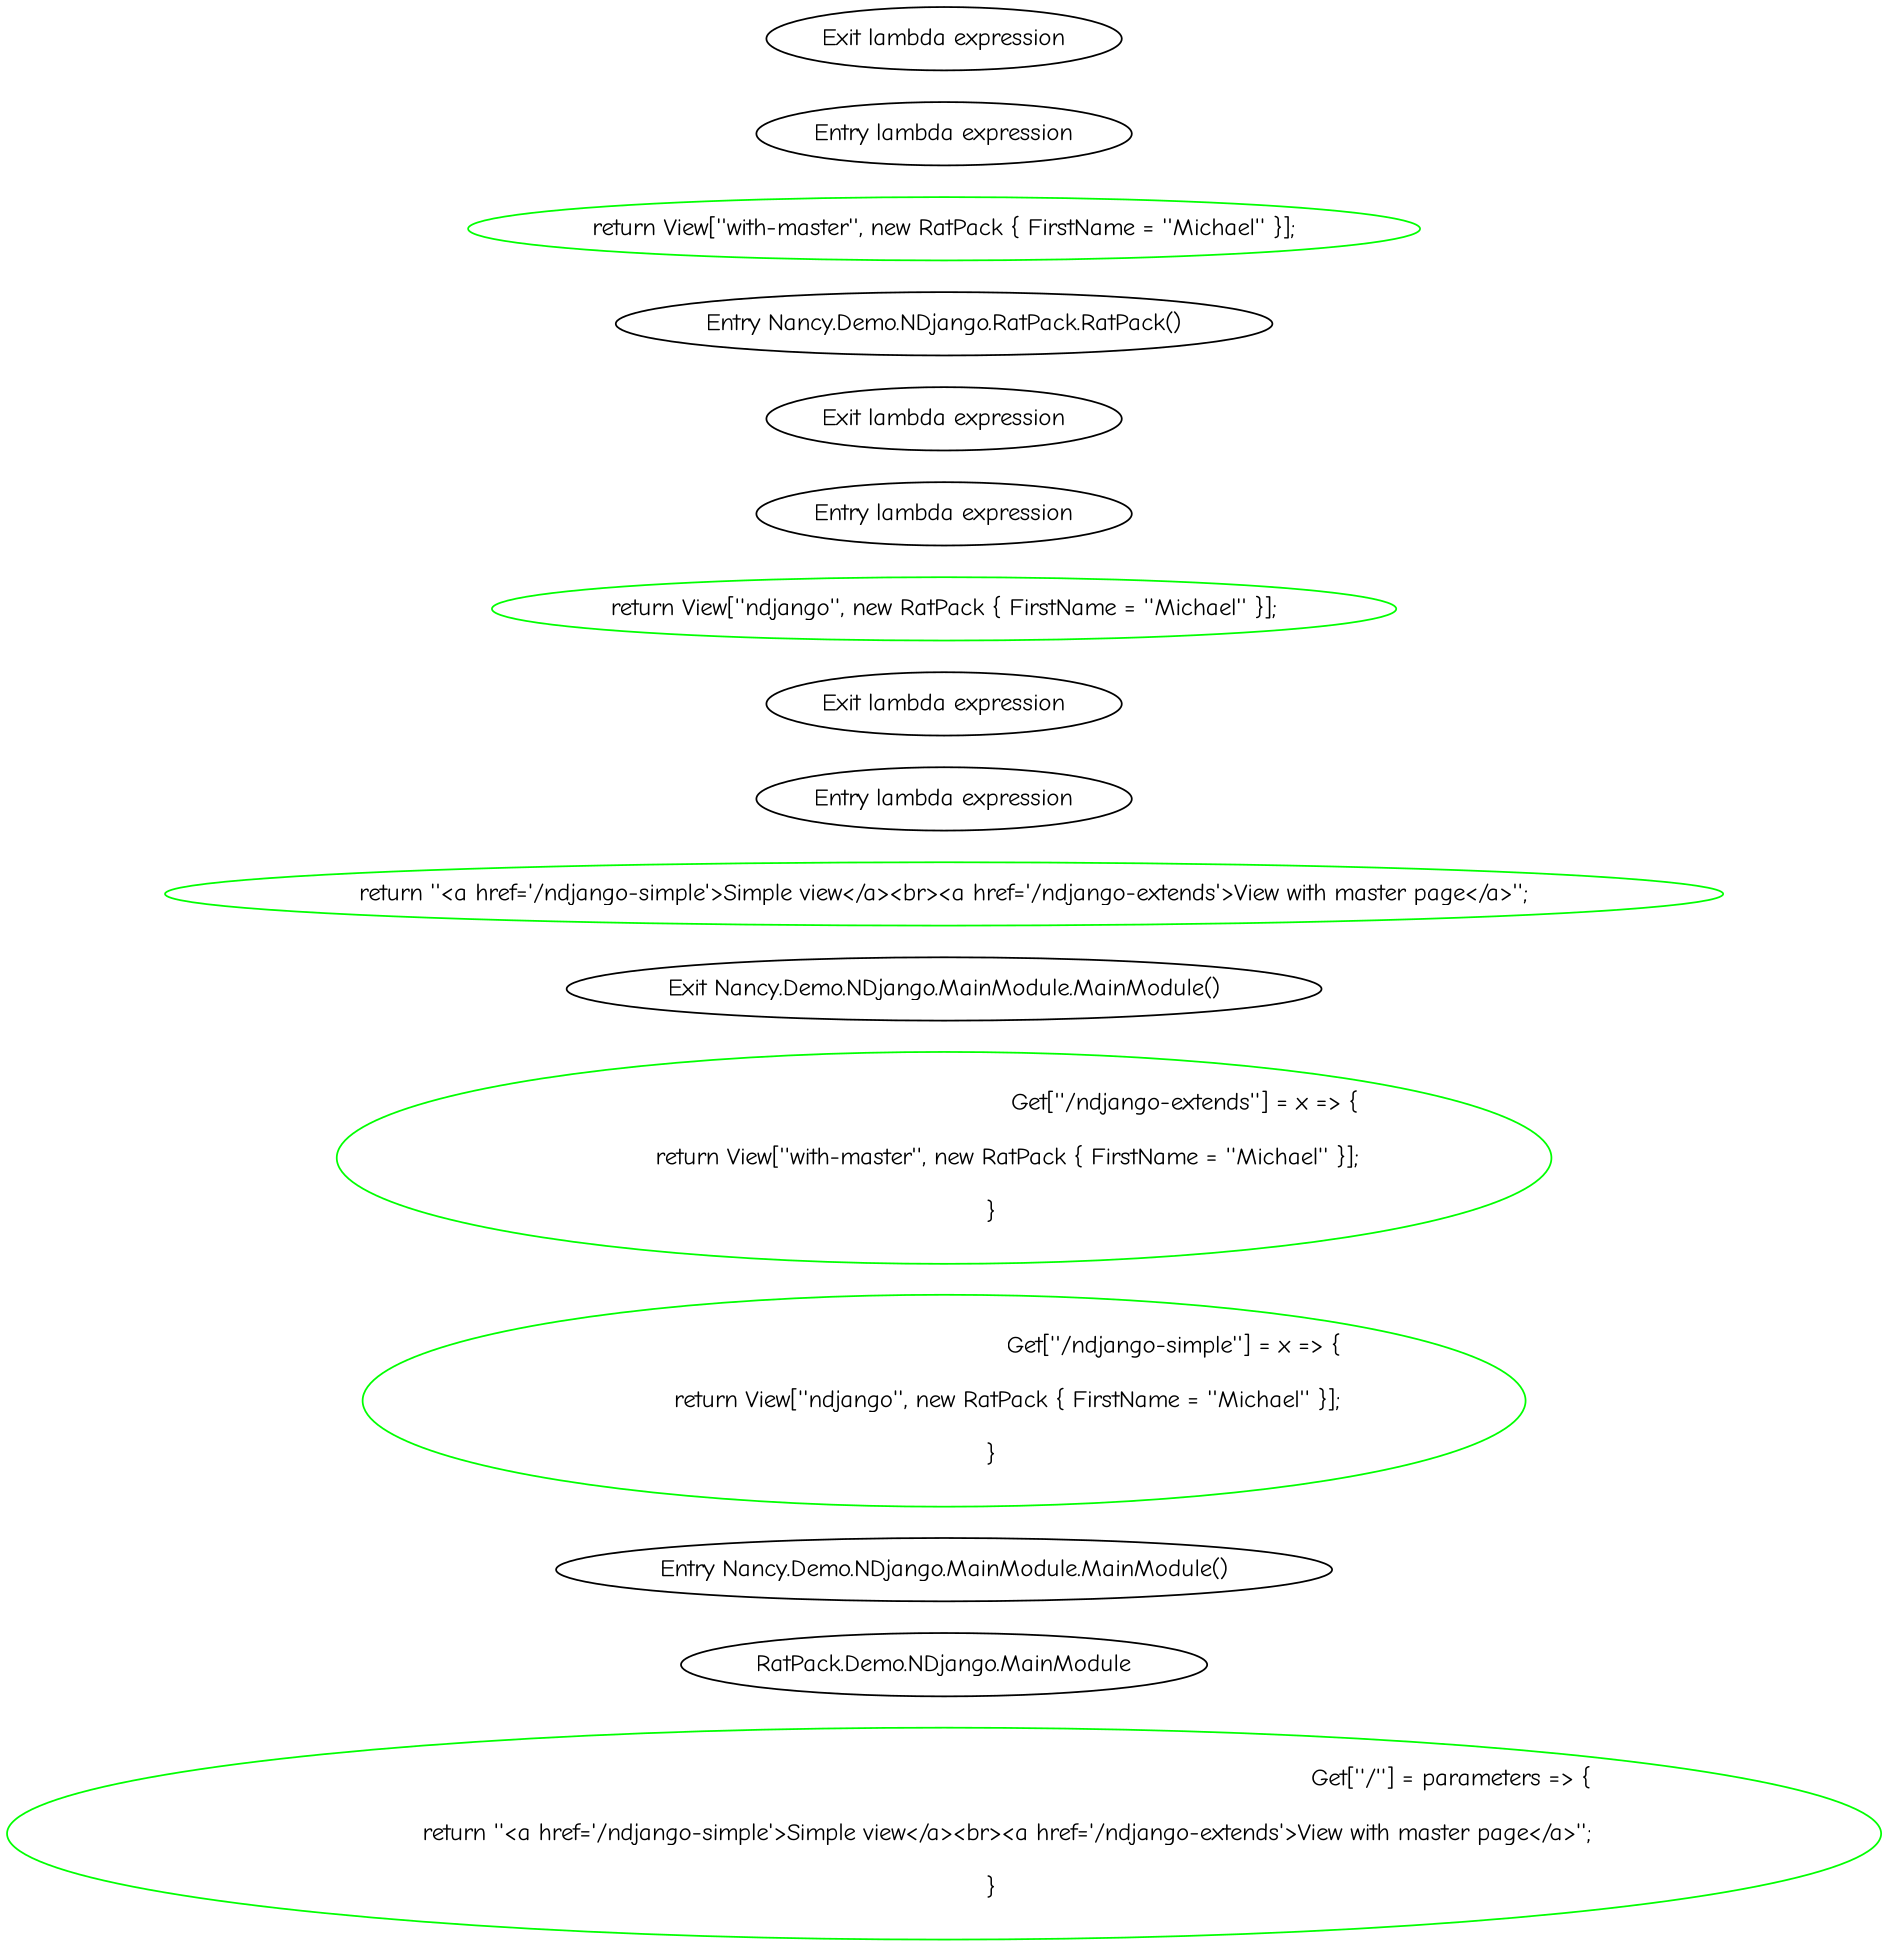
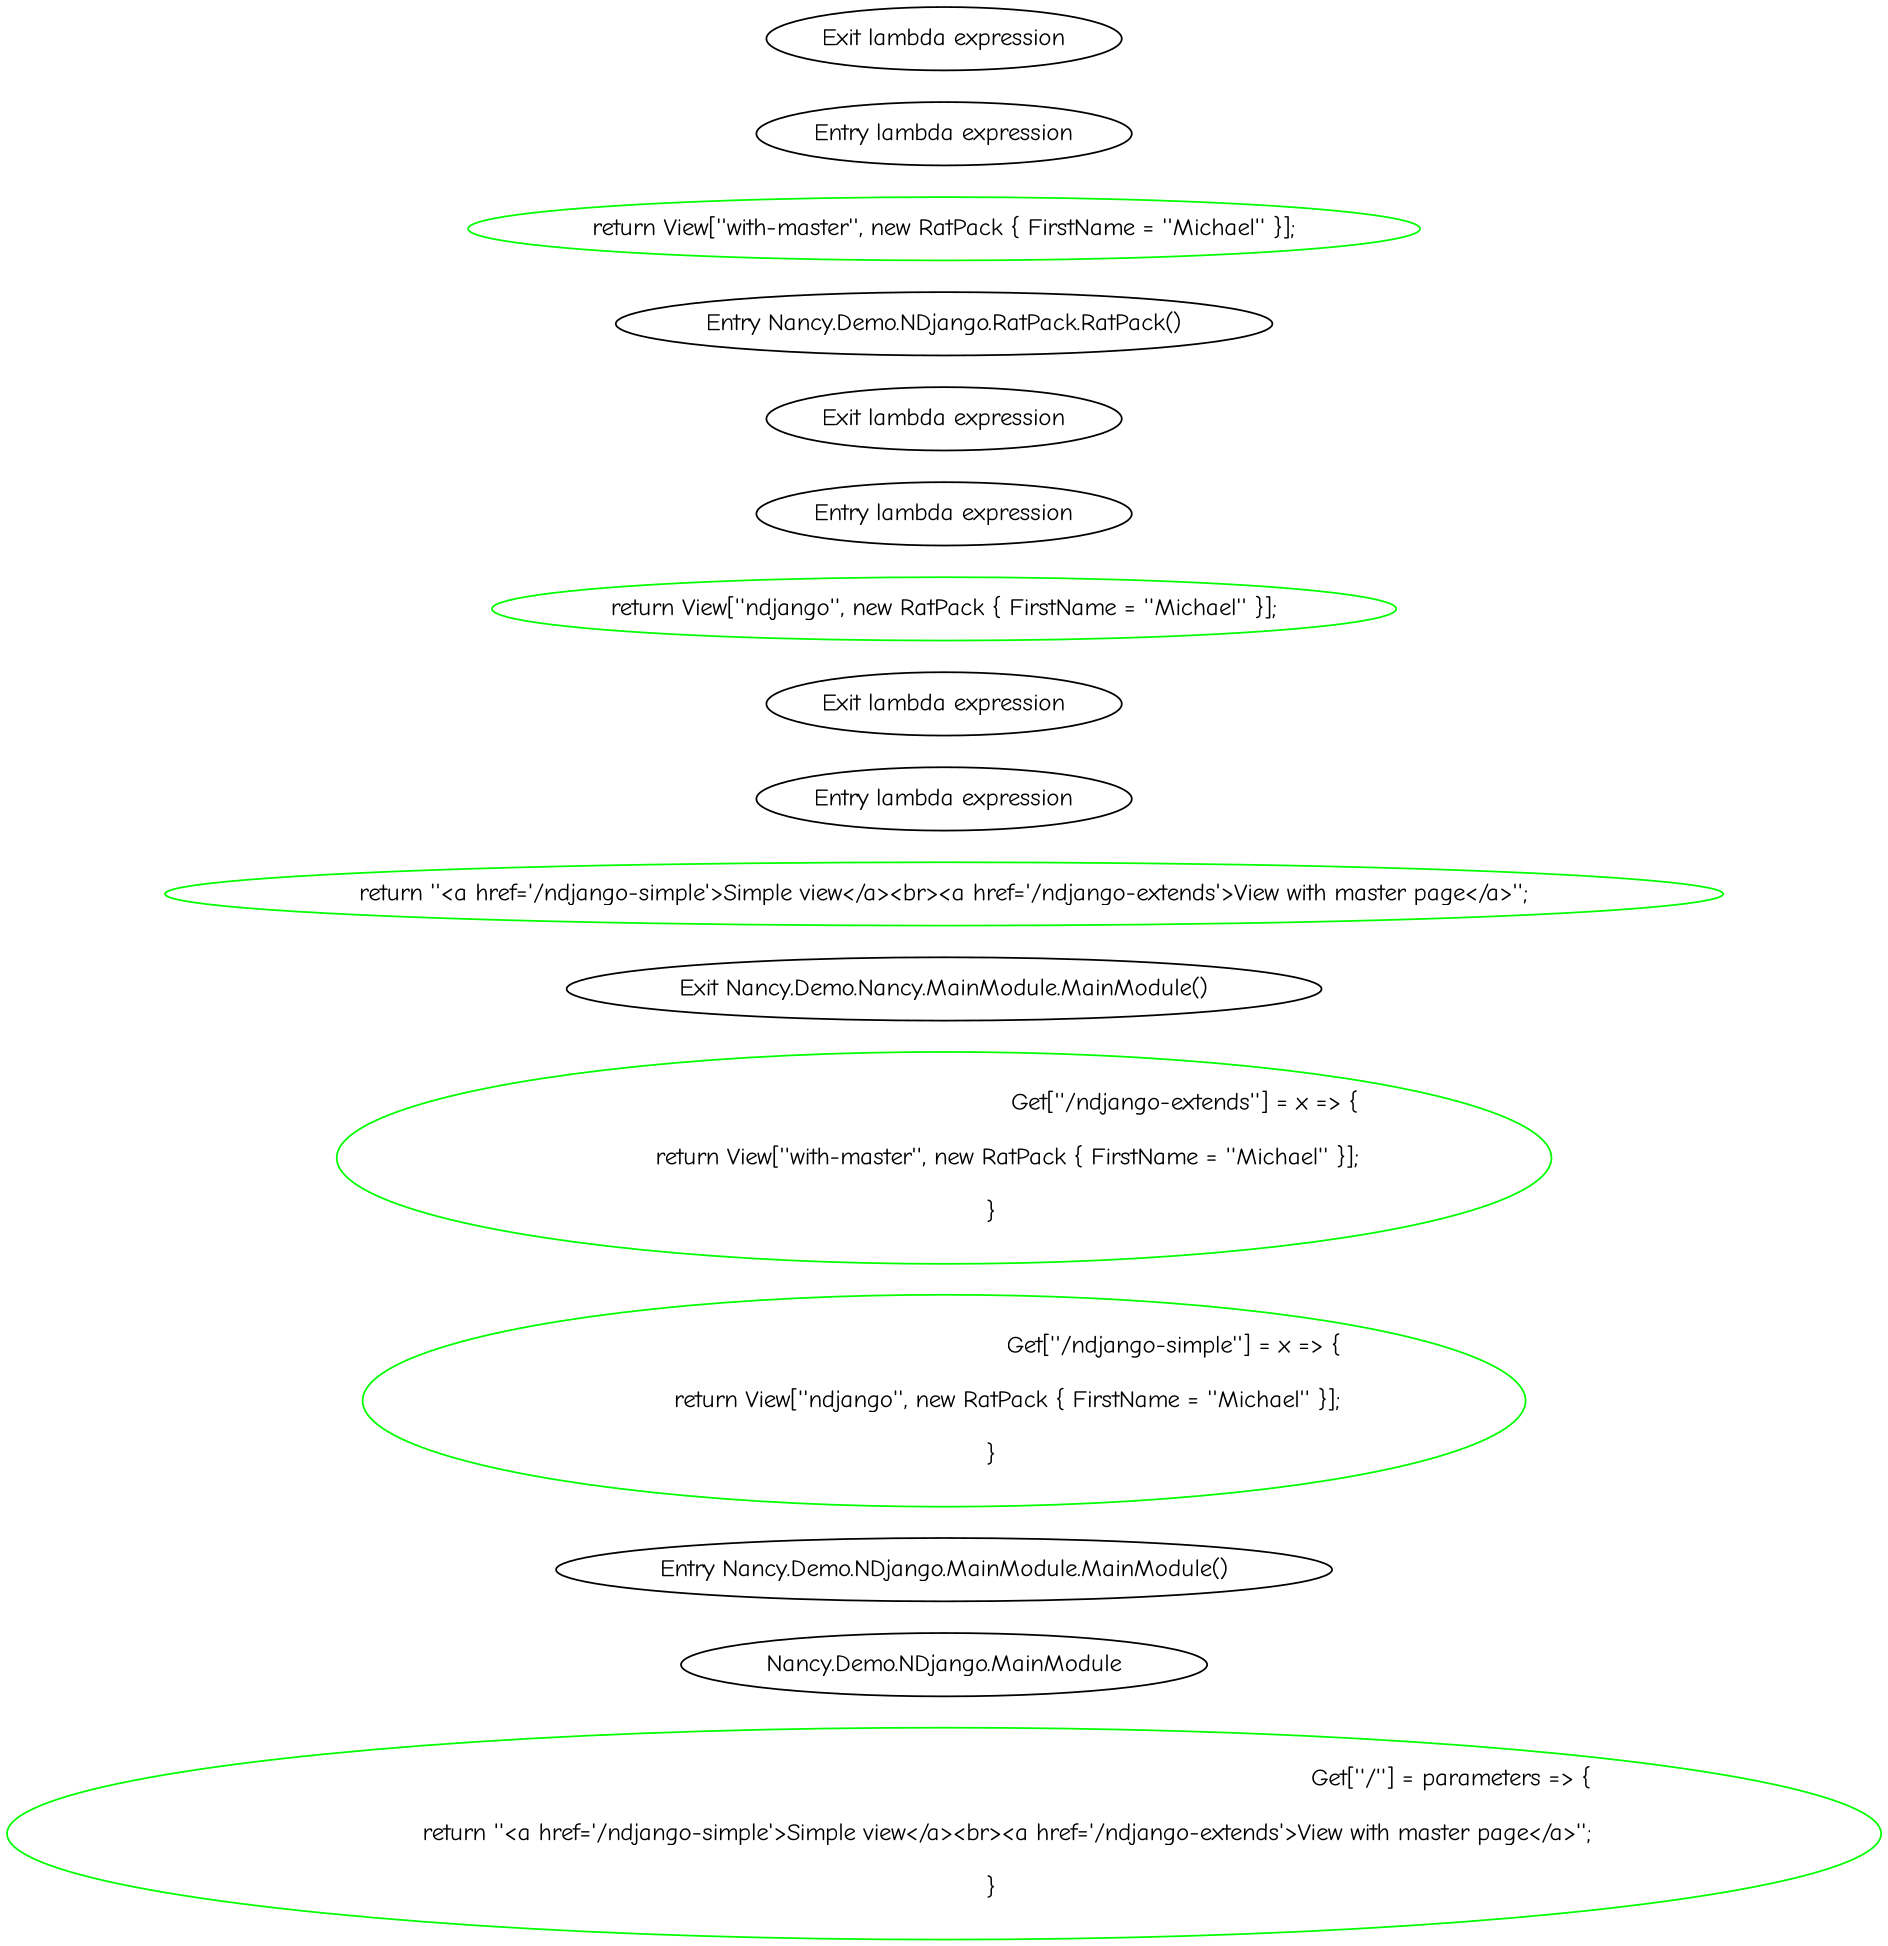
(944, 989) -> (944, 989)
(944, 1665) -> (944, 1665)
